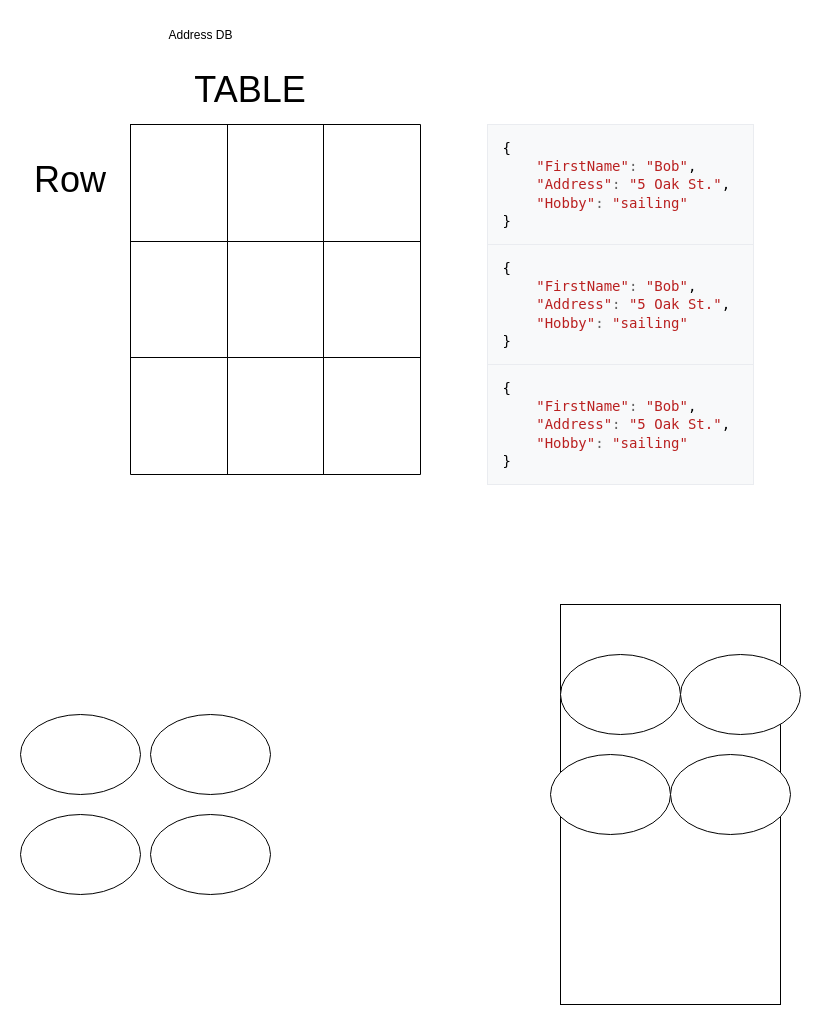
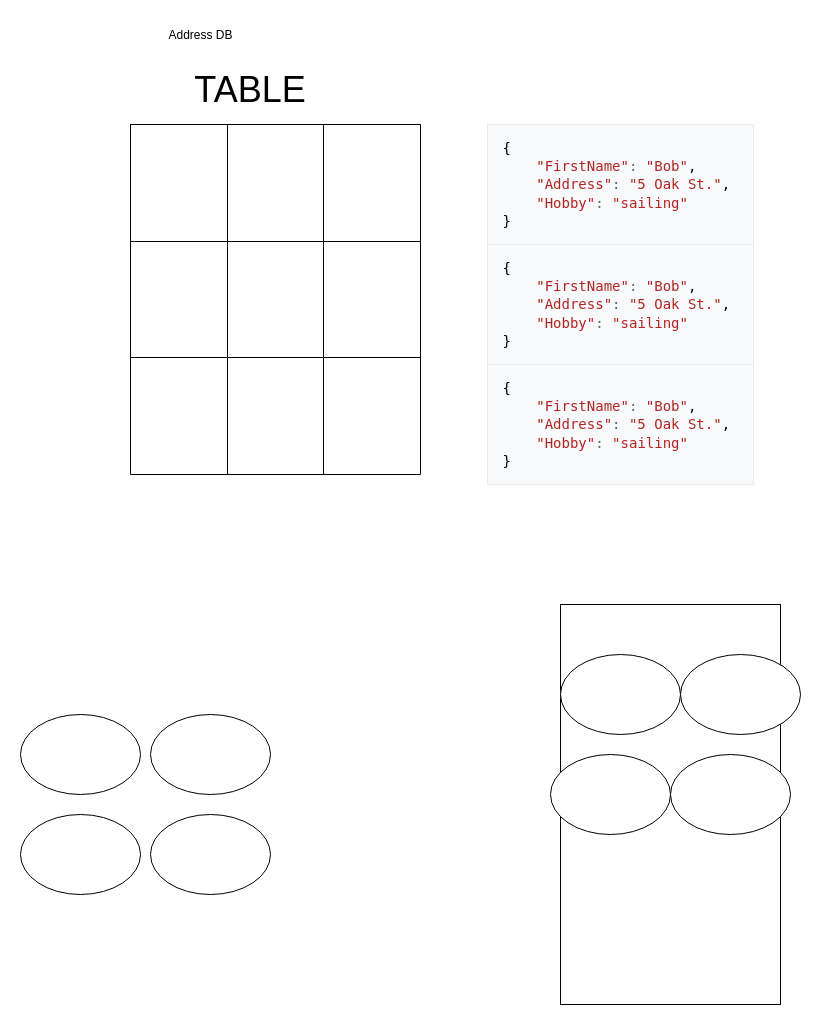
(71, 180) -> none
